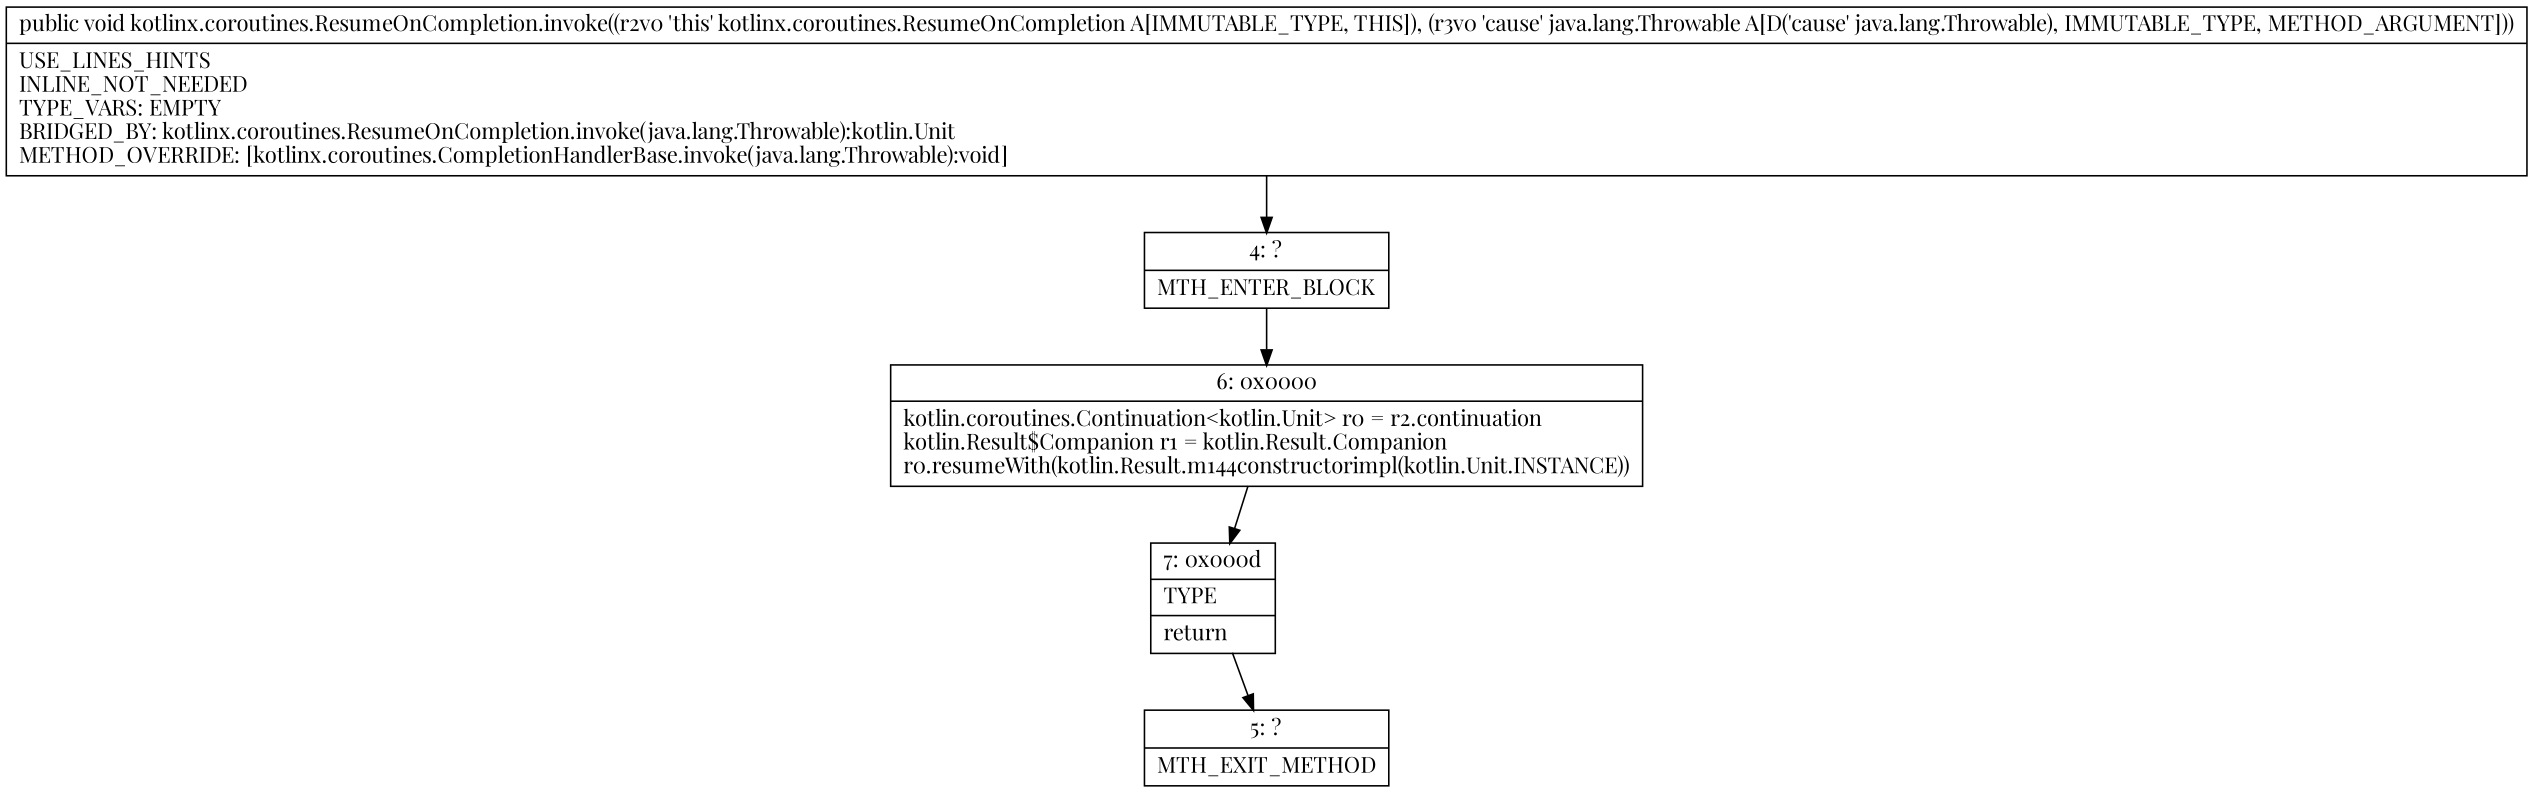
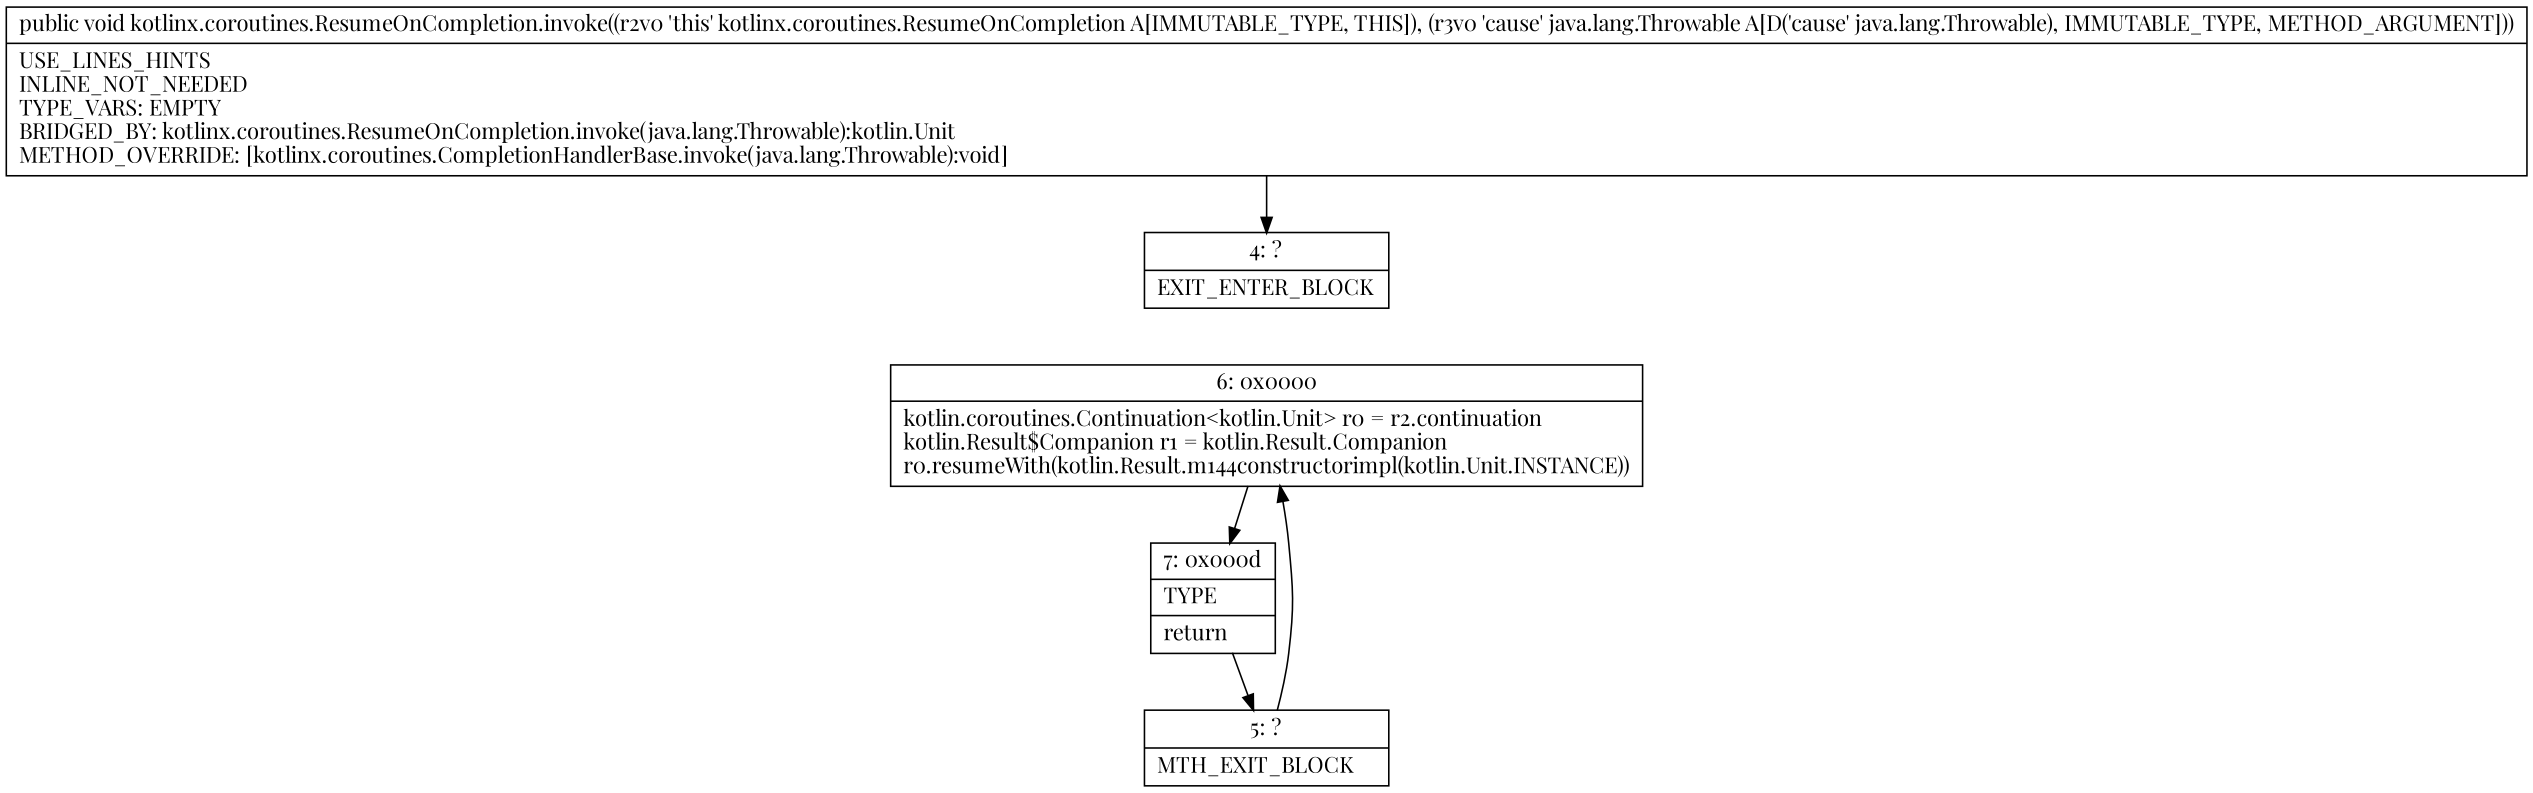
(1267, 288) -> (1266, 288)
(1267, 329) -> (1292, 606)
(1267, 766) -> (1256, 766)
